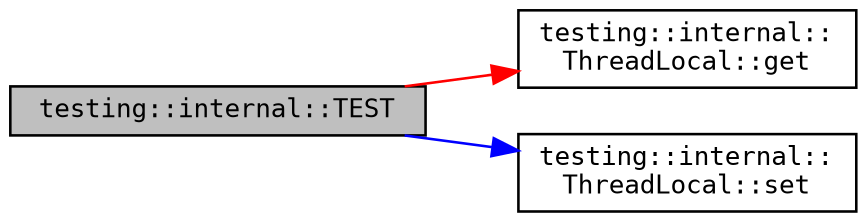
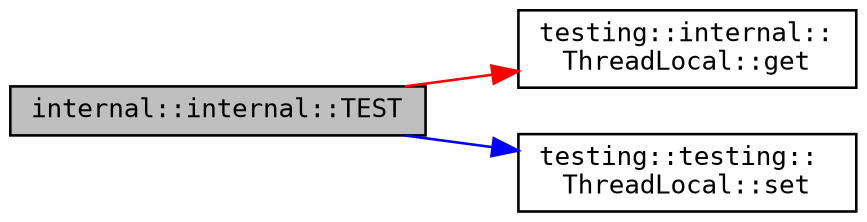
(218, 111) -> (218, 111)
(687, 173) -> (687, 173)
